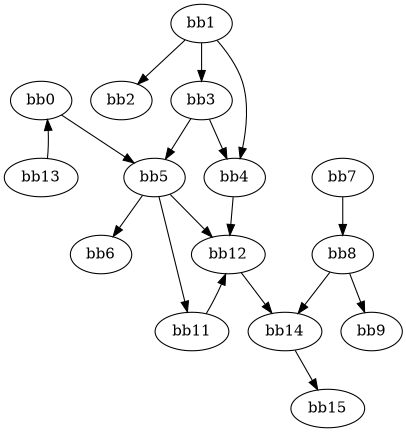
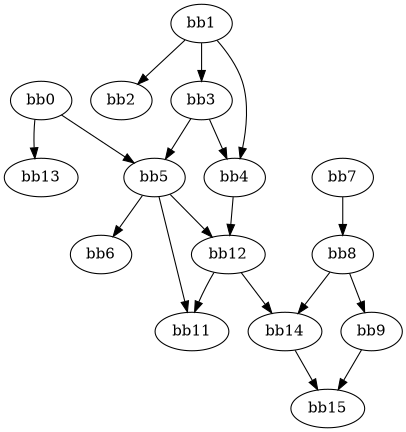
(48, 145) -> (34, 134)
(214, 299) -> (206, 287)
none -> (353, 365)
